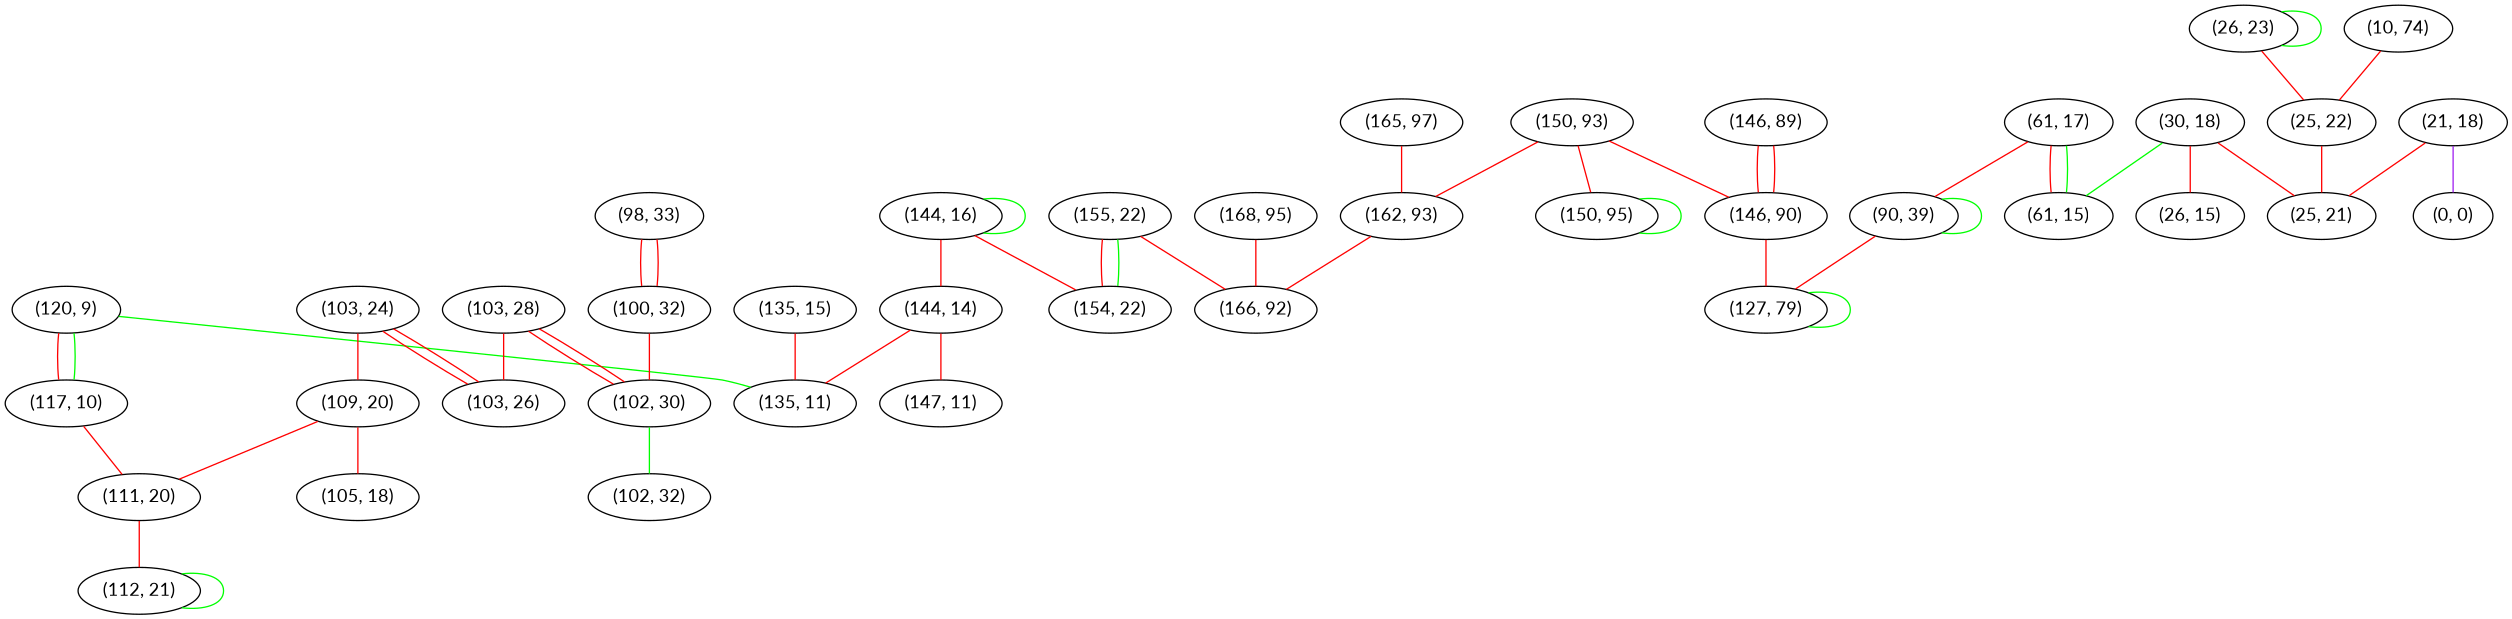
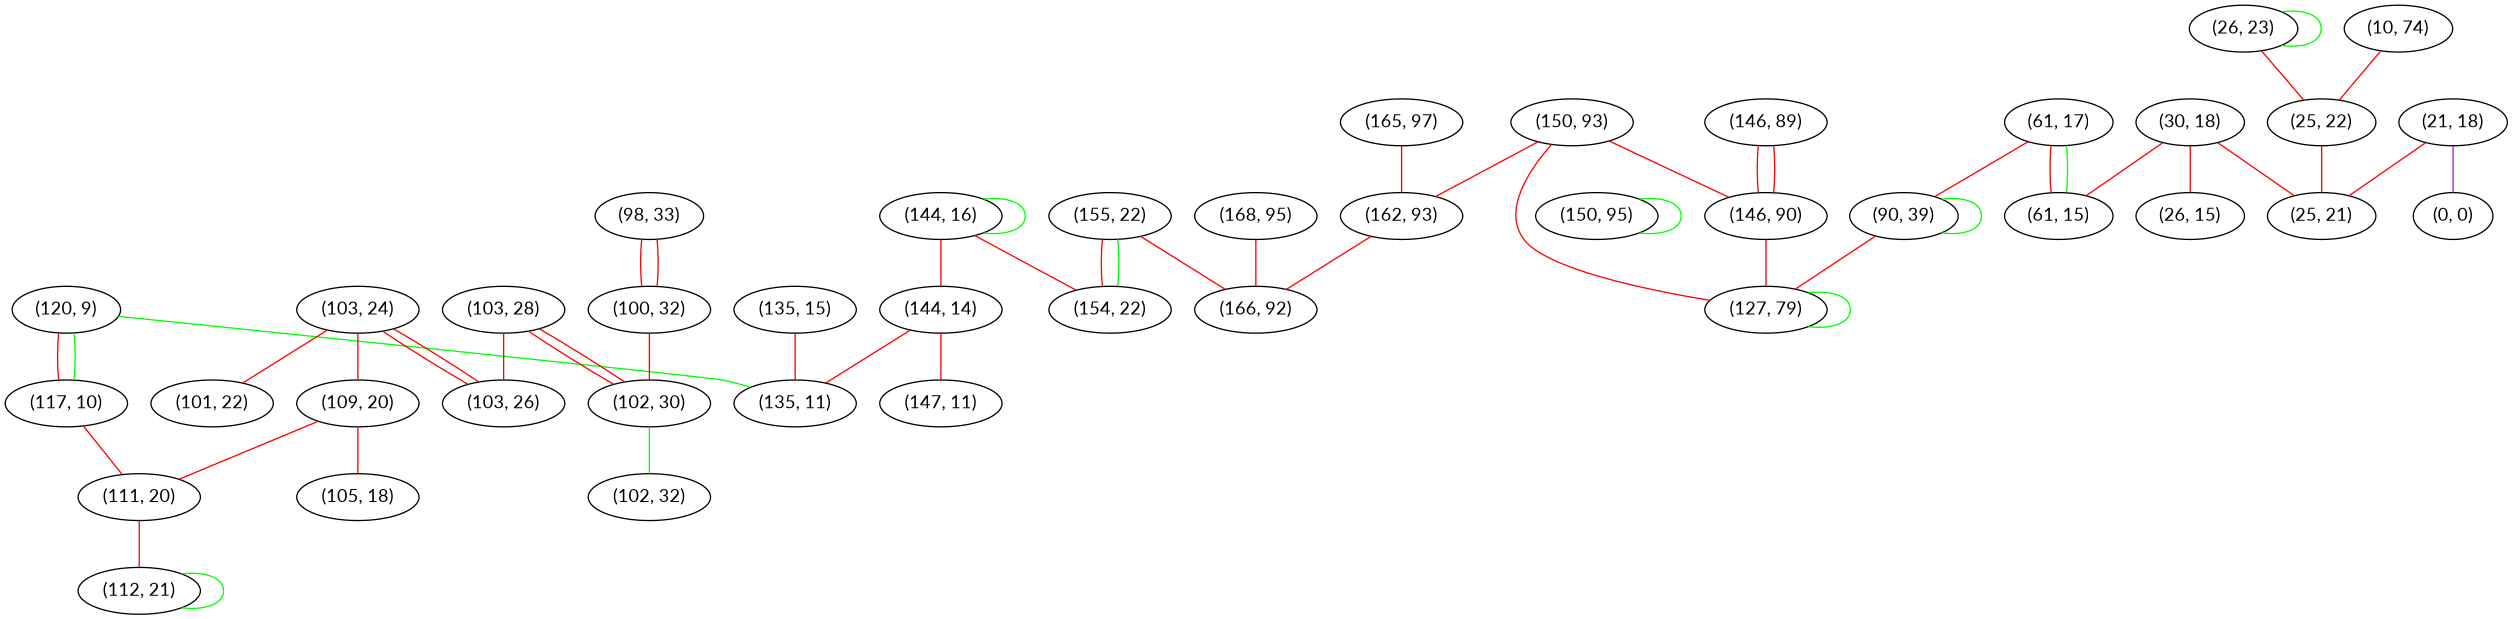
(1584, 169) -> (1562, 264)
(2124, 169) -> (2124, 169)
none -> (212, 403)
